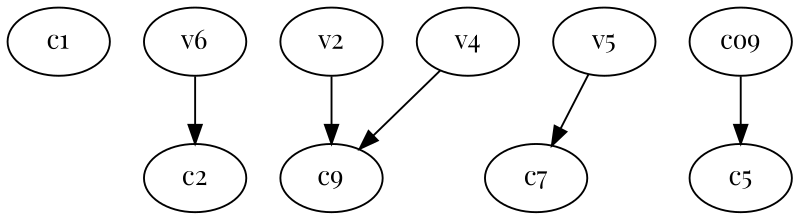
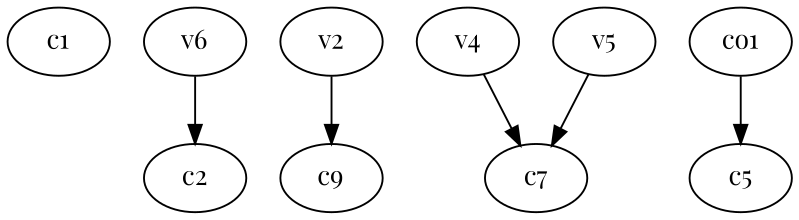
(741, 42) -> (741, 42)
(407, 103) -> (498, 101)
